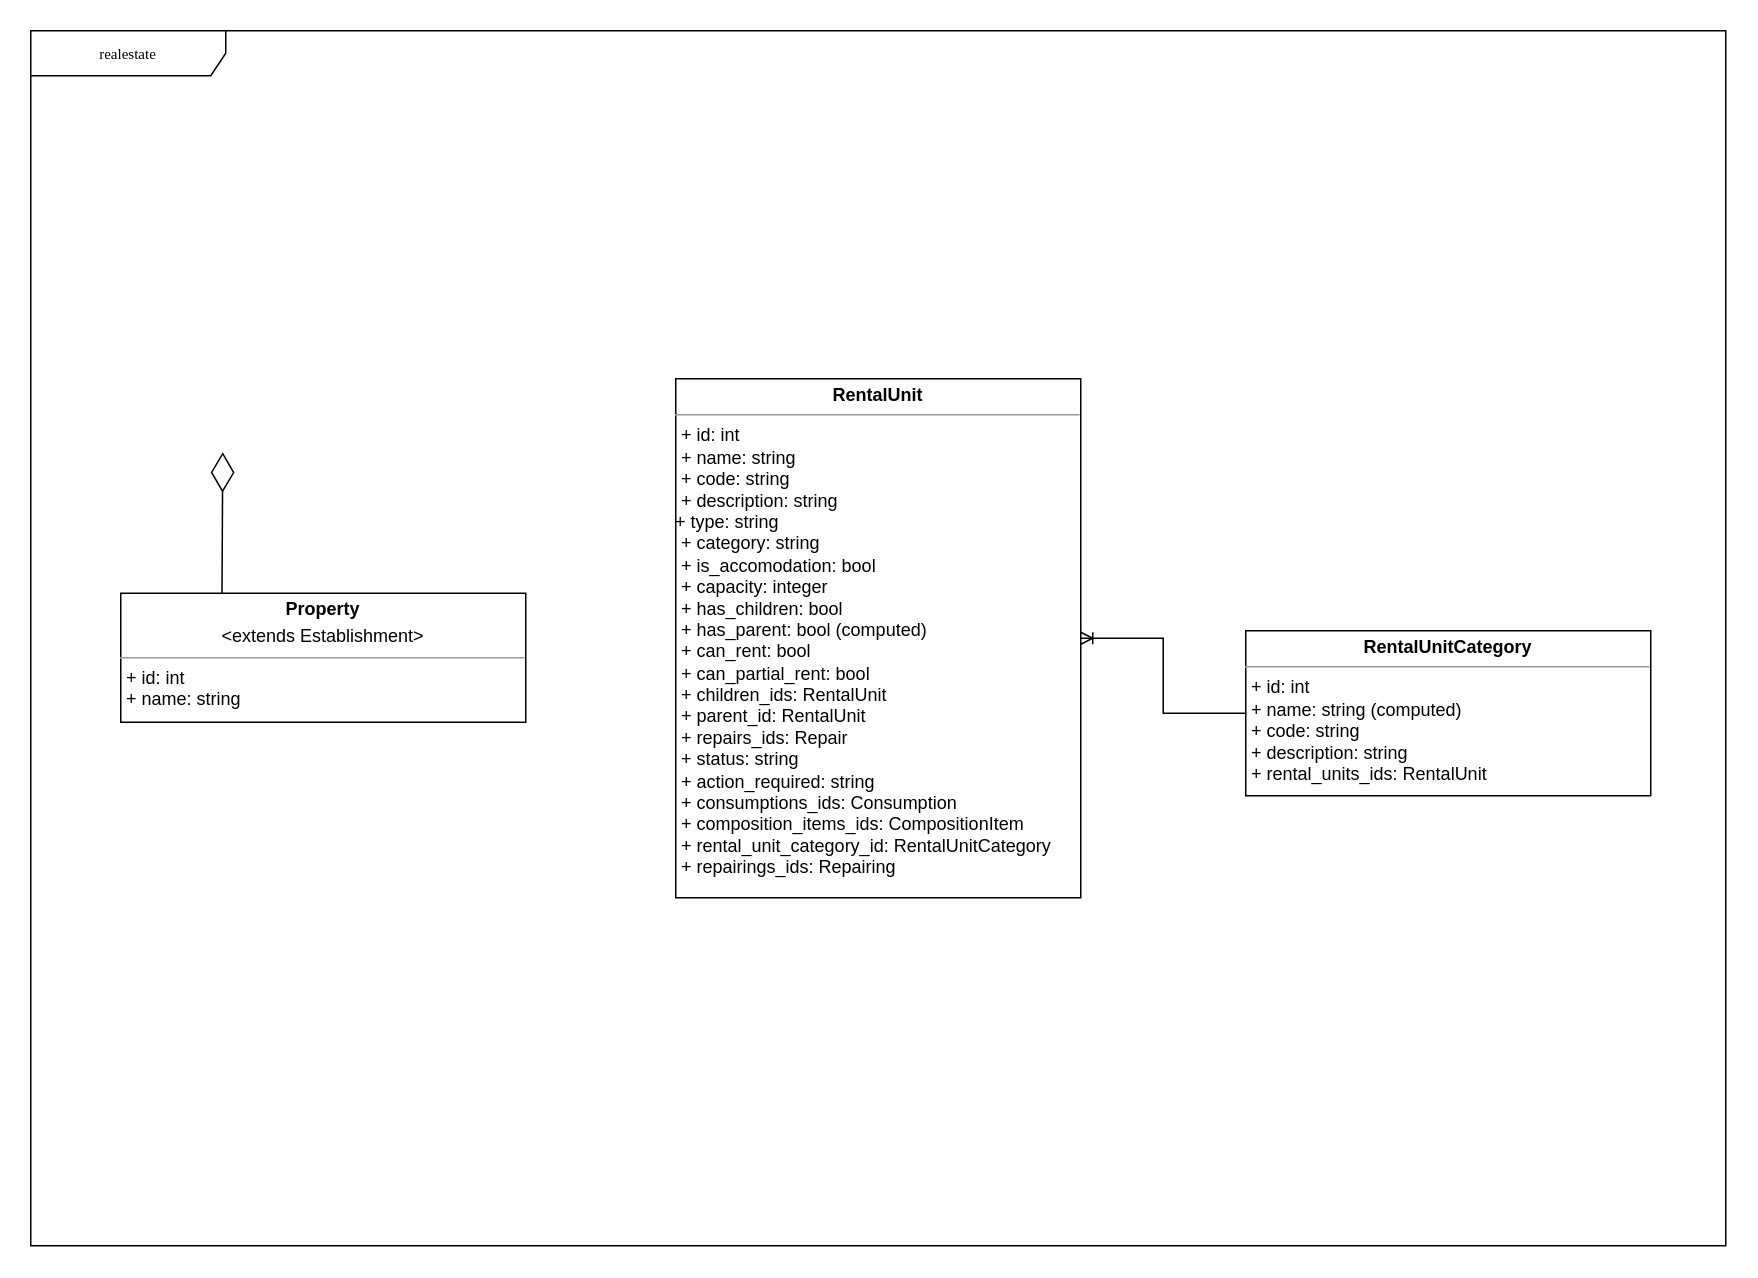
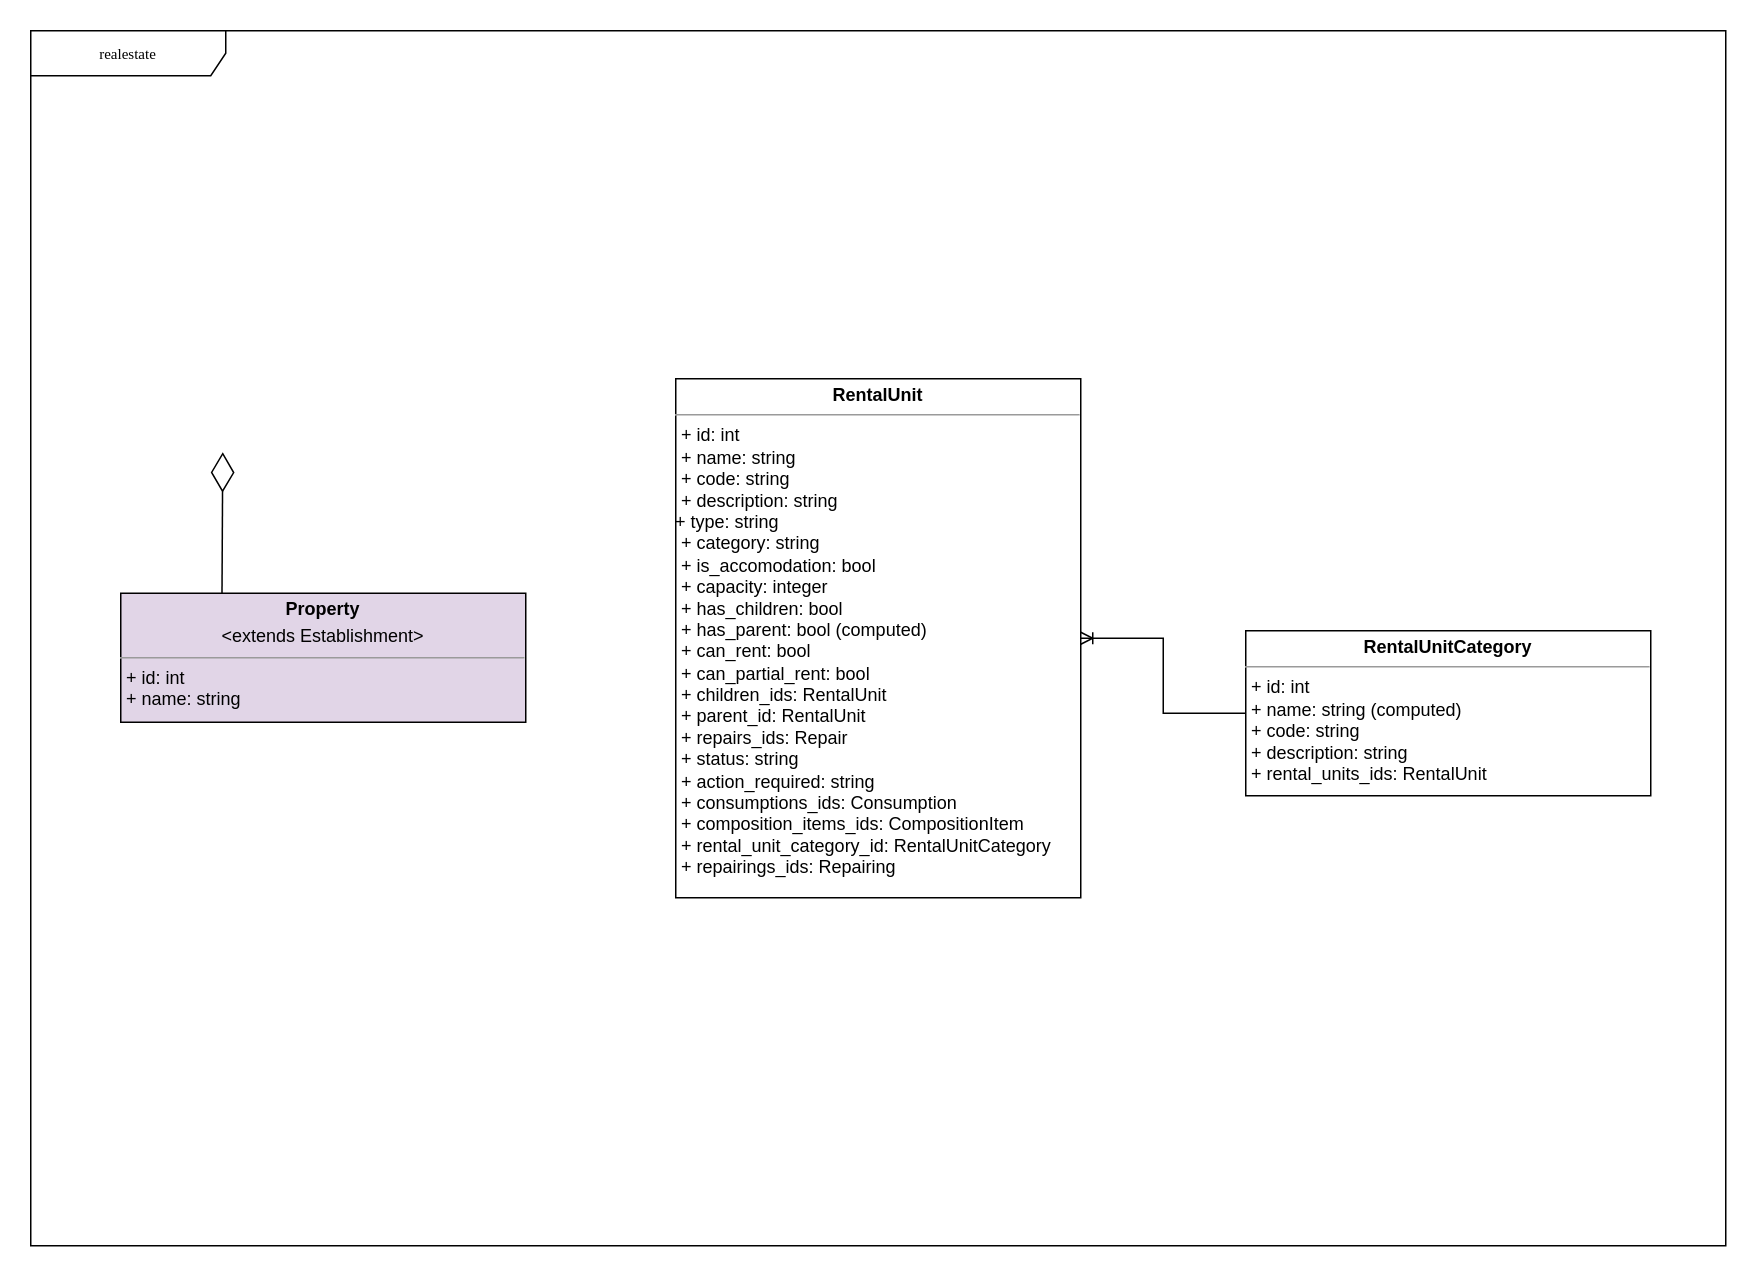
(323, 658) -> (323, 658)
